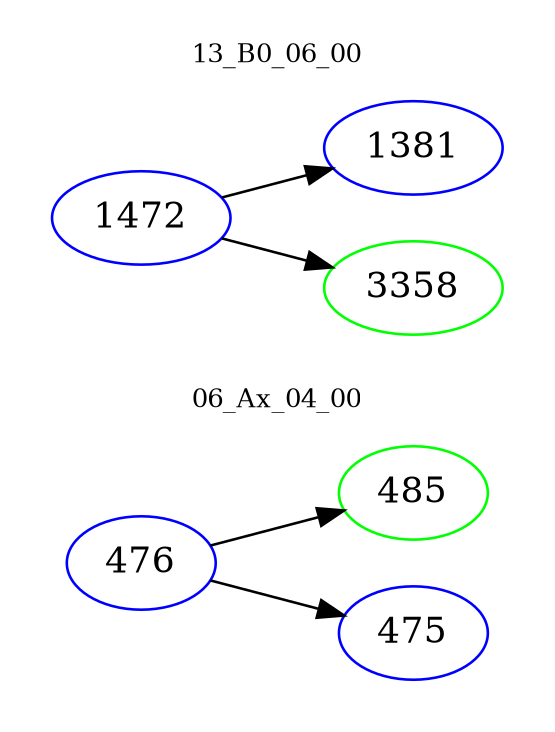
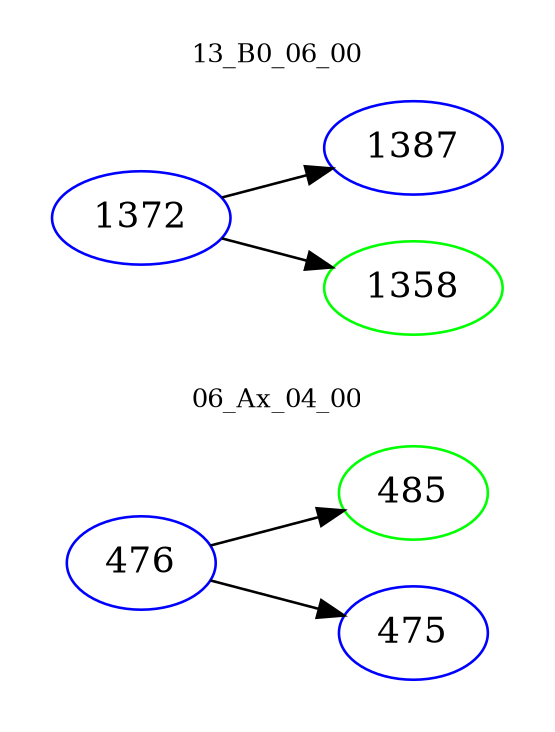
(413, 148) -> (413, 148)
(141, 218) -> (141, 218)
(413, 288) -> (413, 288)
